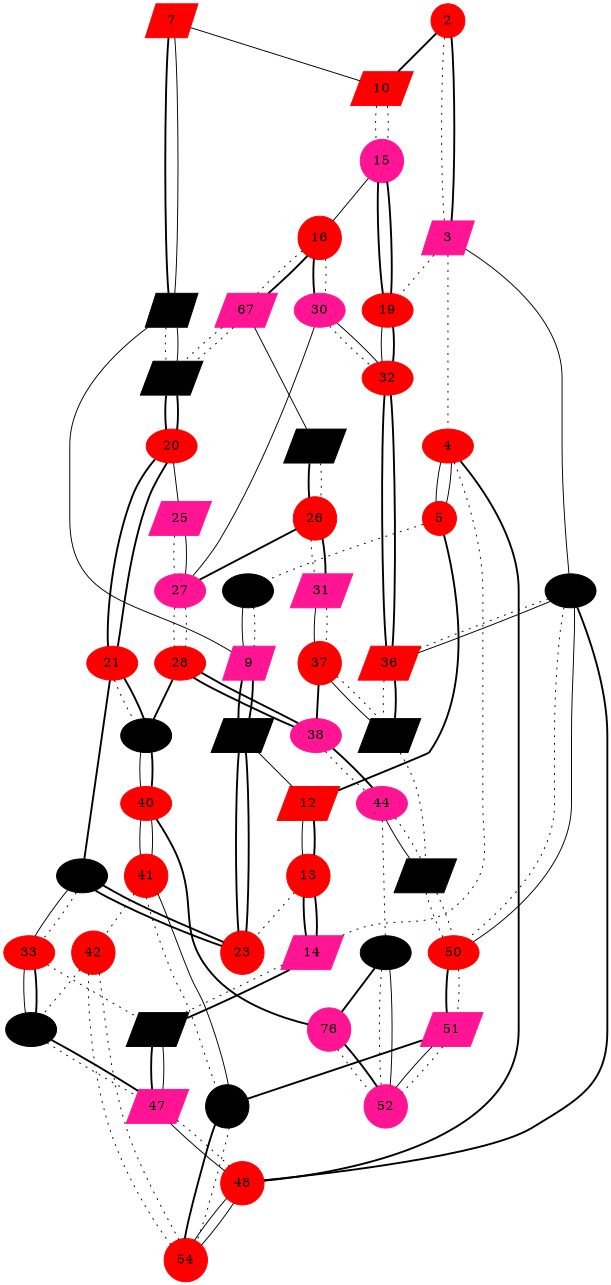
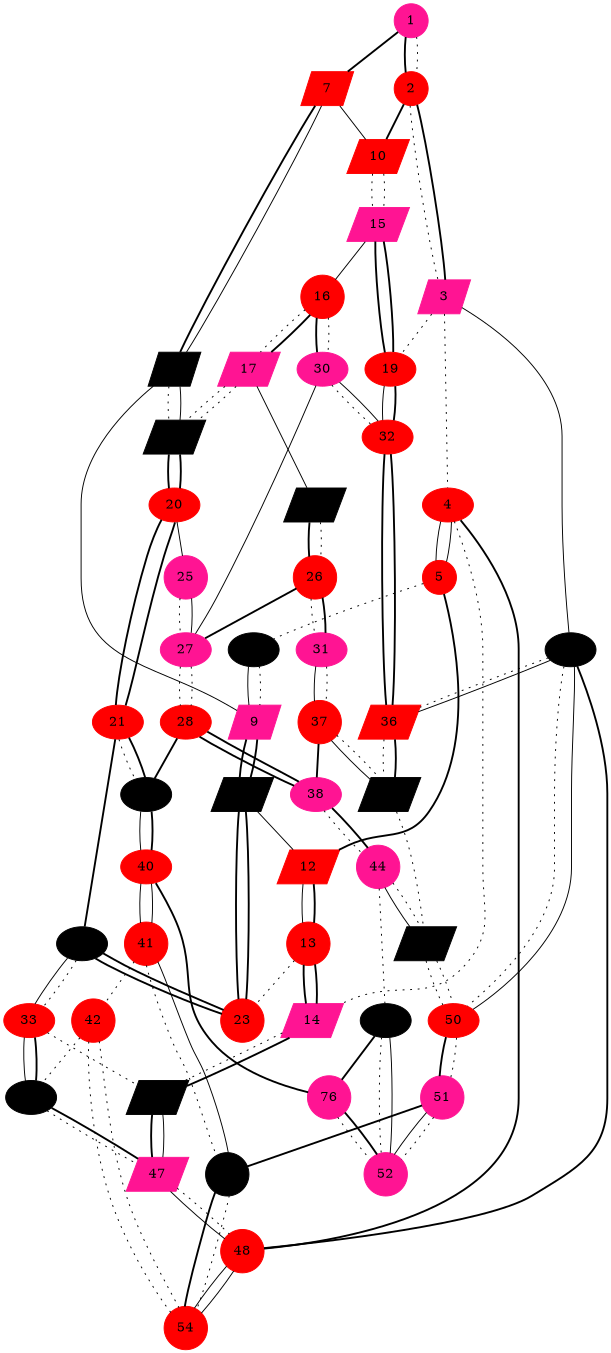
none -> (411, 21)
(382, 161) -> (378, 224)
(246, 310) -> (249, 369)
(180, 518) -> (186, 577)
(322, 591) -> (322, 650)
(382, 804) -> (378, 867)
(452, 1030) -> (442, 1097)
